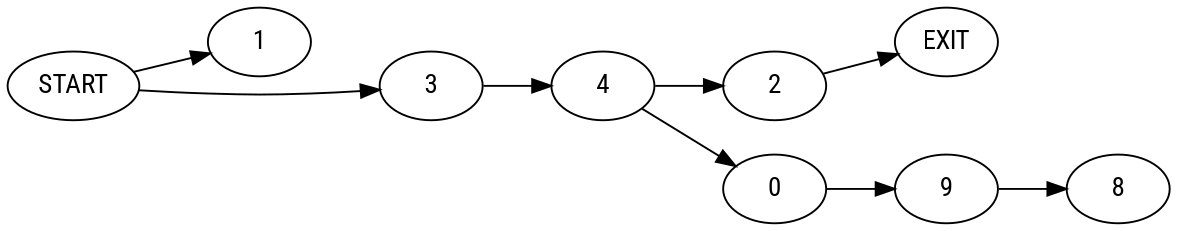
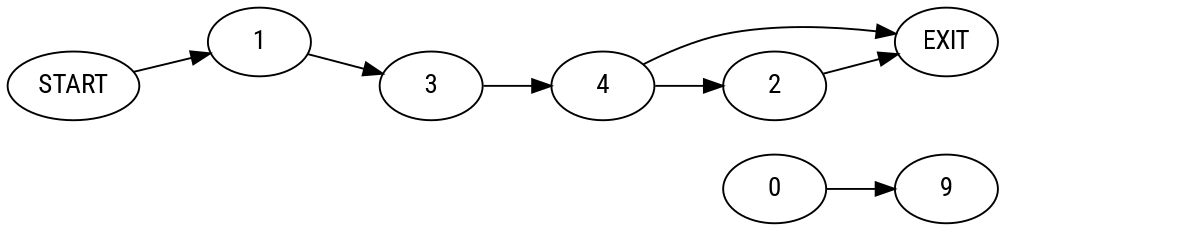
(250, 94) -> (336, 62)
(681, 132) -> (757, 29)
(1118, 189) -> none
